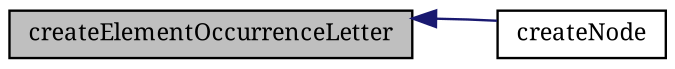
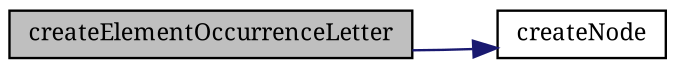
(467, 19) -> (443, 50)
